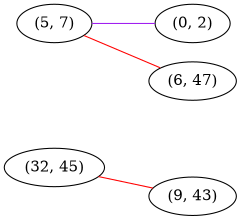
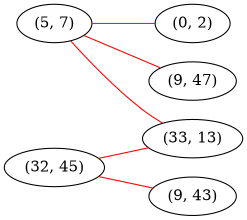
(193, 81) -> (193, 81)
none -> (193, 139)
